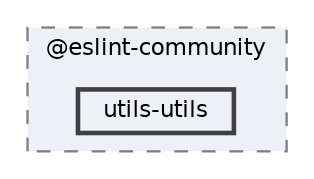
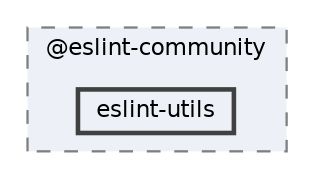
(156, 111) -> (156, 111)
